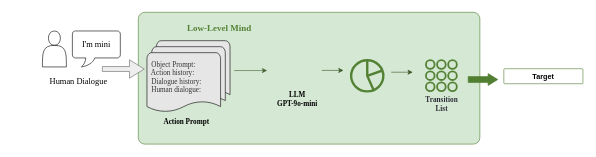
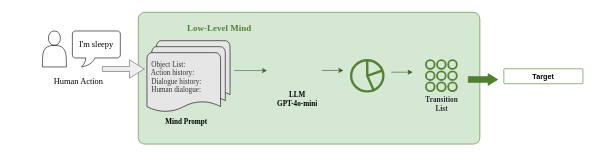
(96, 45) -> (96, 45)
(177, 77) -> (177, 77)
(79, 82) -> (79, 82)
(298, 99) -> (298, 99)
(187, 122) -> (187, 122)
